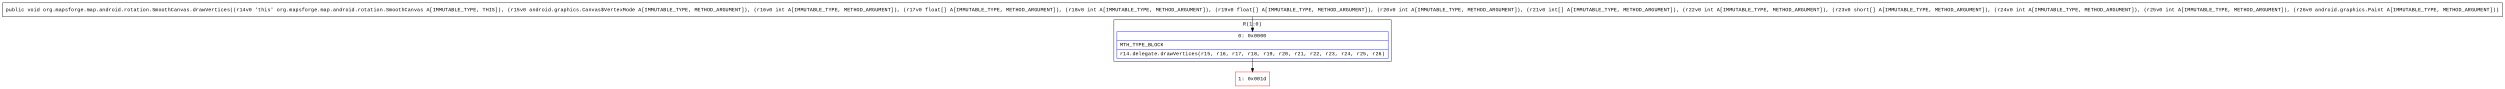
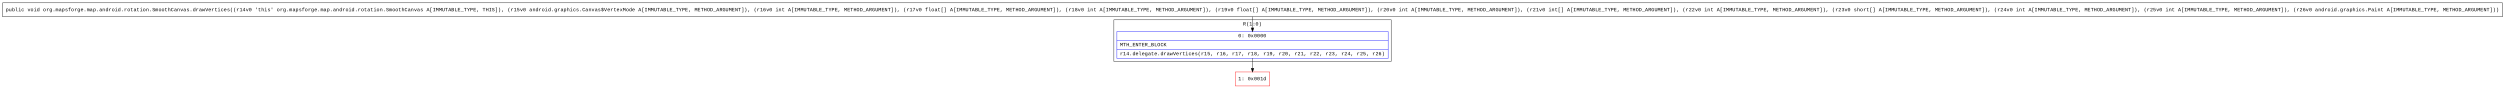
(1142, 45) -> (1143, 45)
